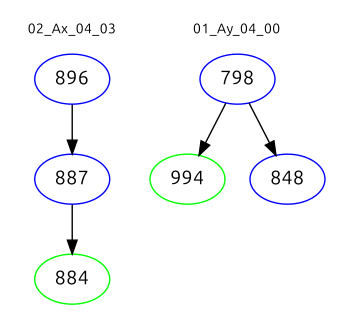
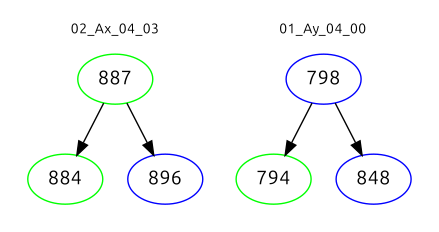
(72, 122) -> (137, 123)
(72, 179) -> (115, 79)
(188, 179) -> (274, 179)
